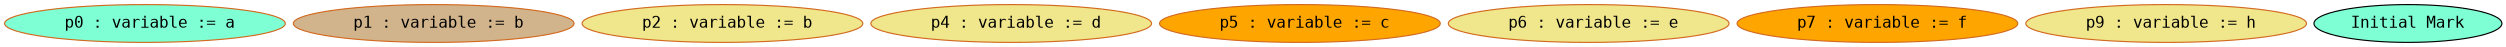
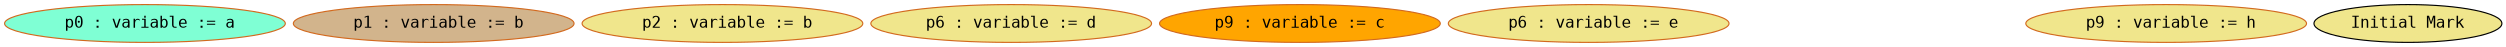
(1011, 23) -> (1011, 23)
(1300, 23) -> (1300, 23)
(1877, 23) -> none
(2408, 23) -> (2408, 23)
